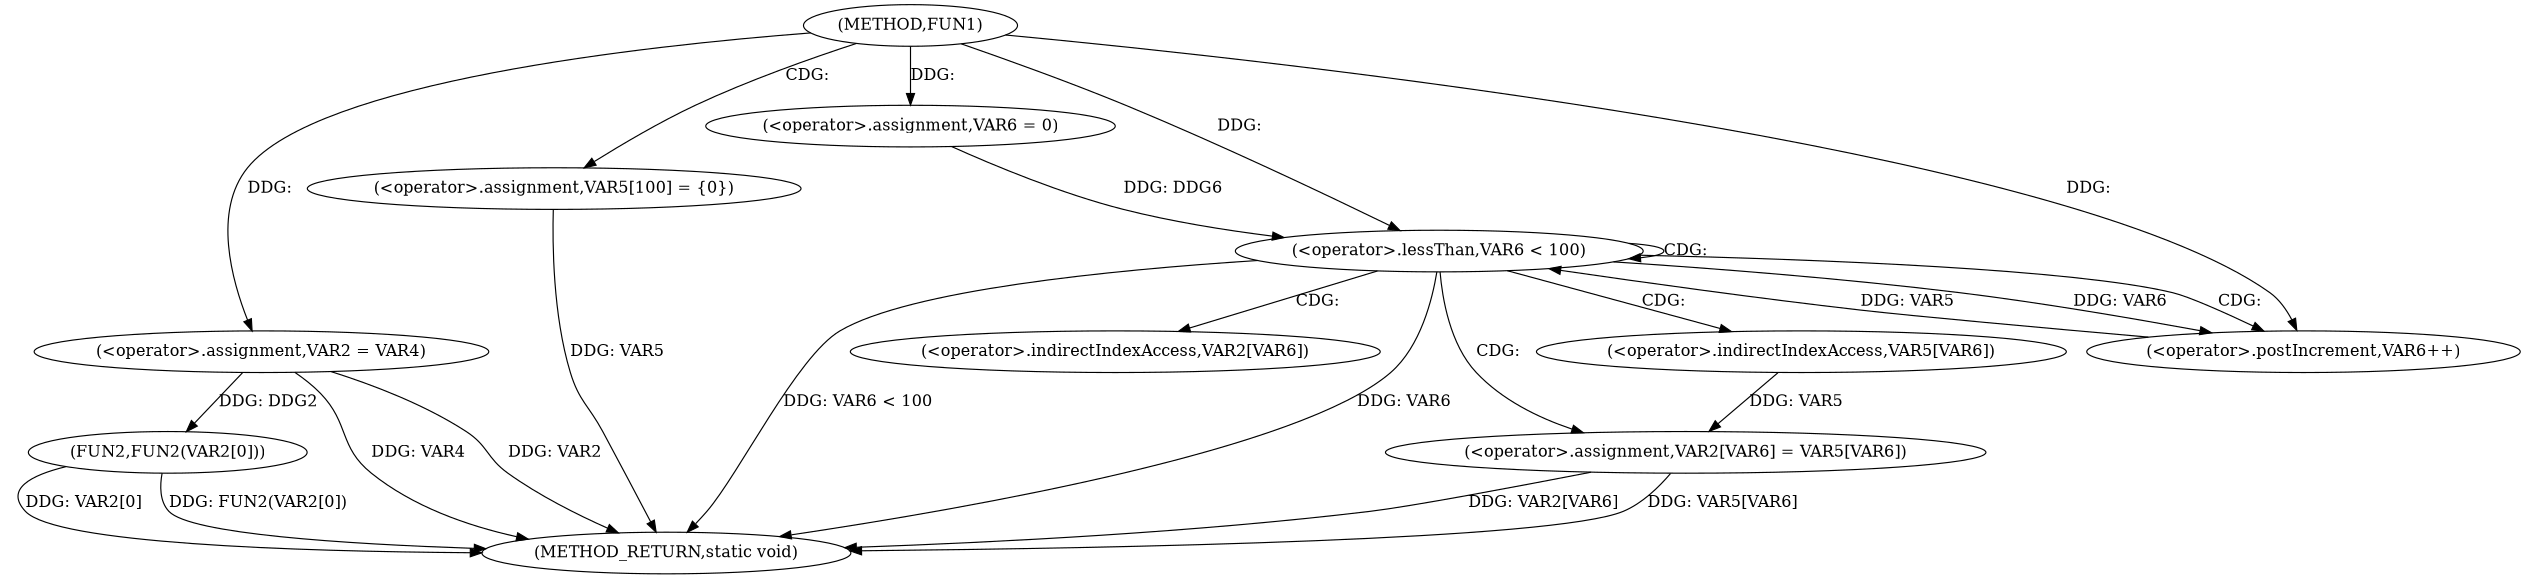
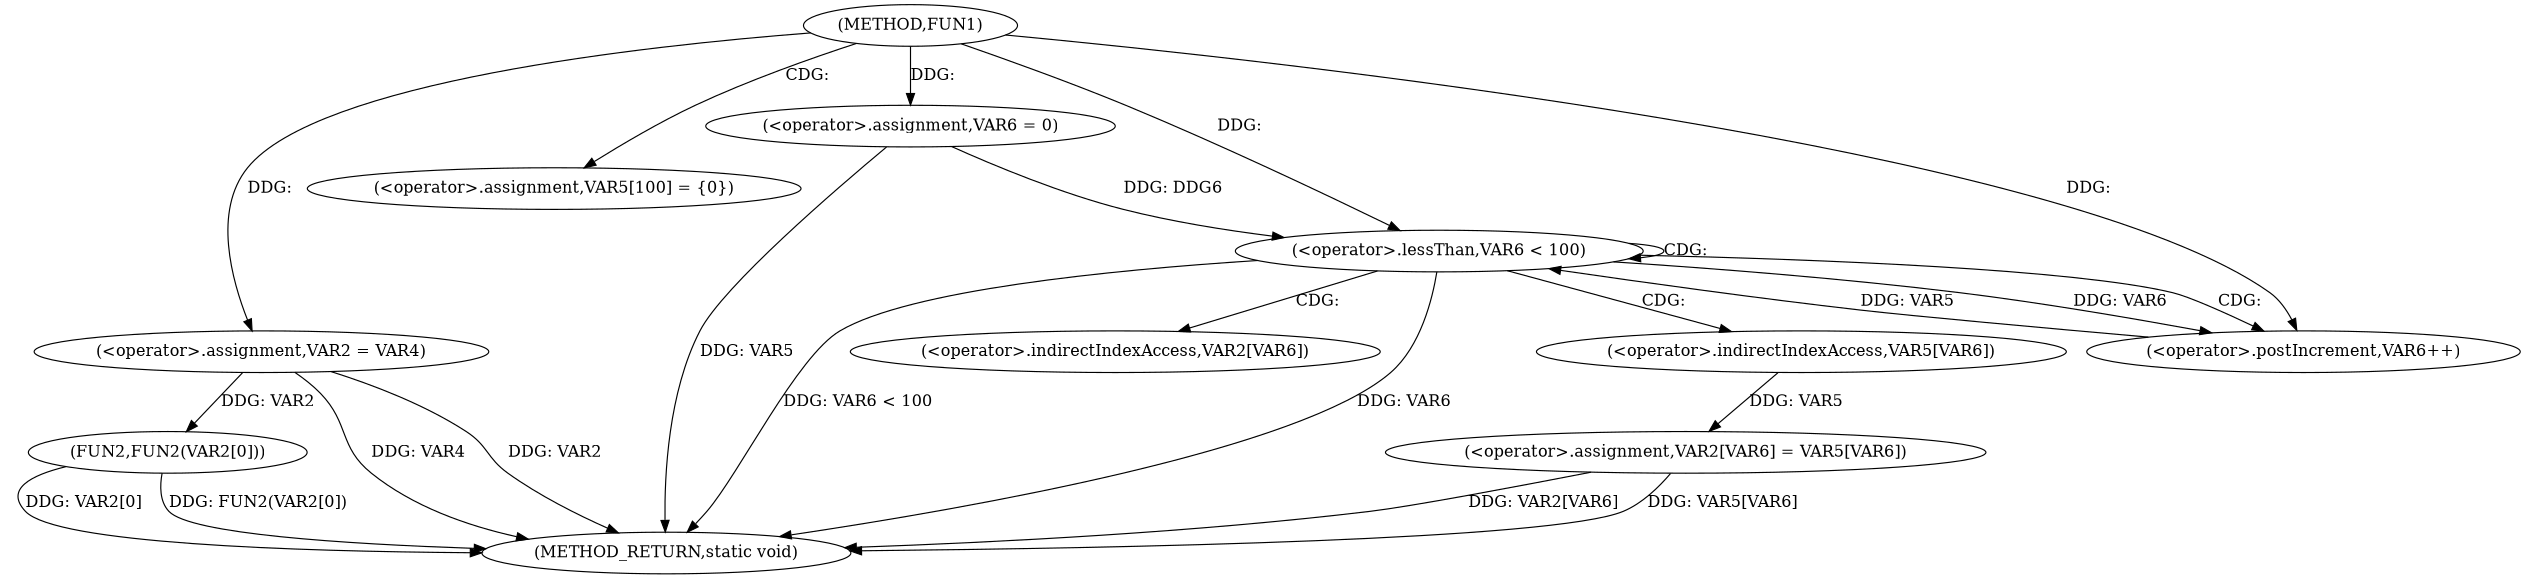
(1478, 374) -> none
(571, 375) -> (720, 303)
(268, 402) -> (268, 402)
